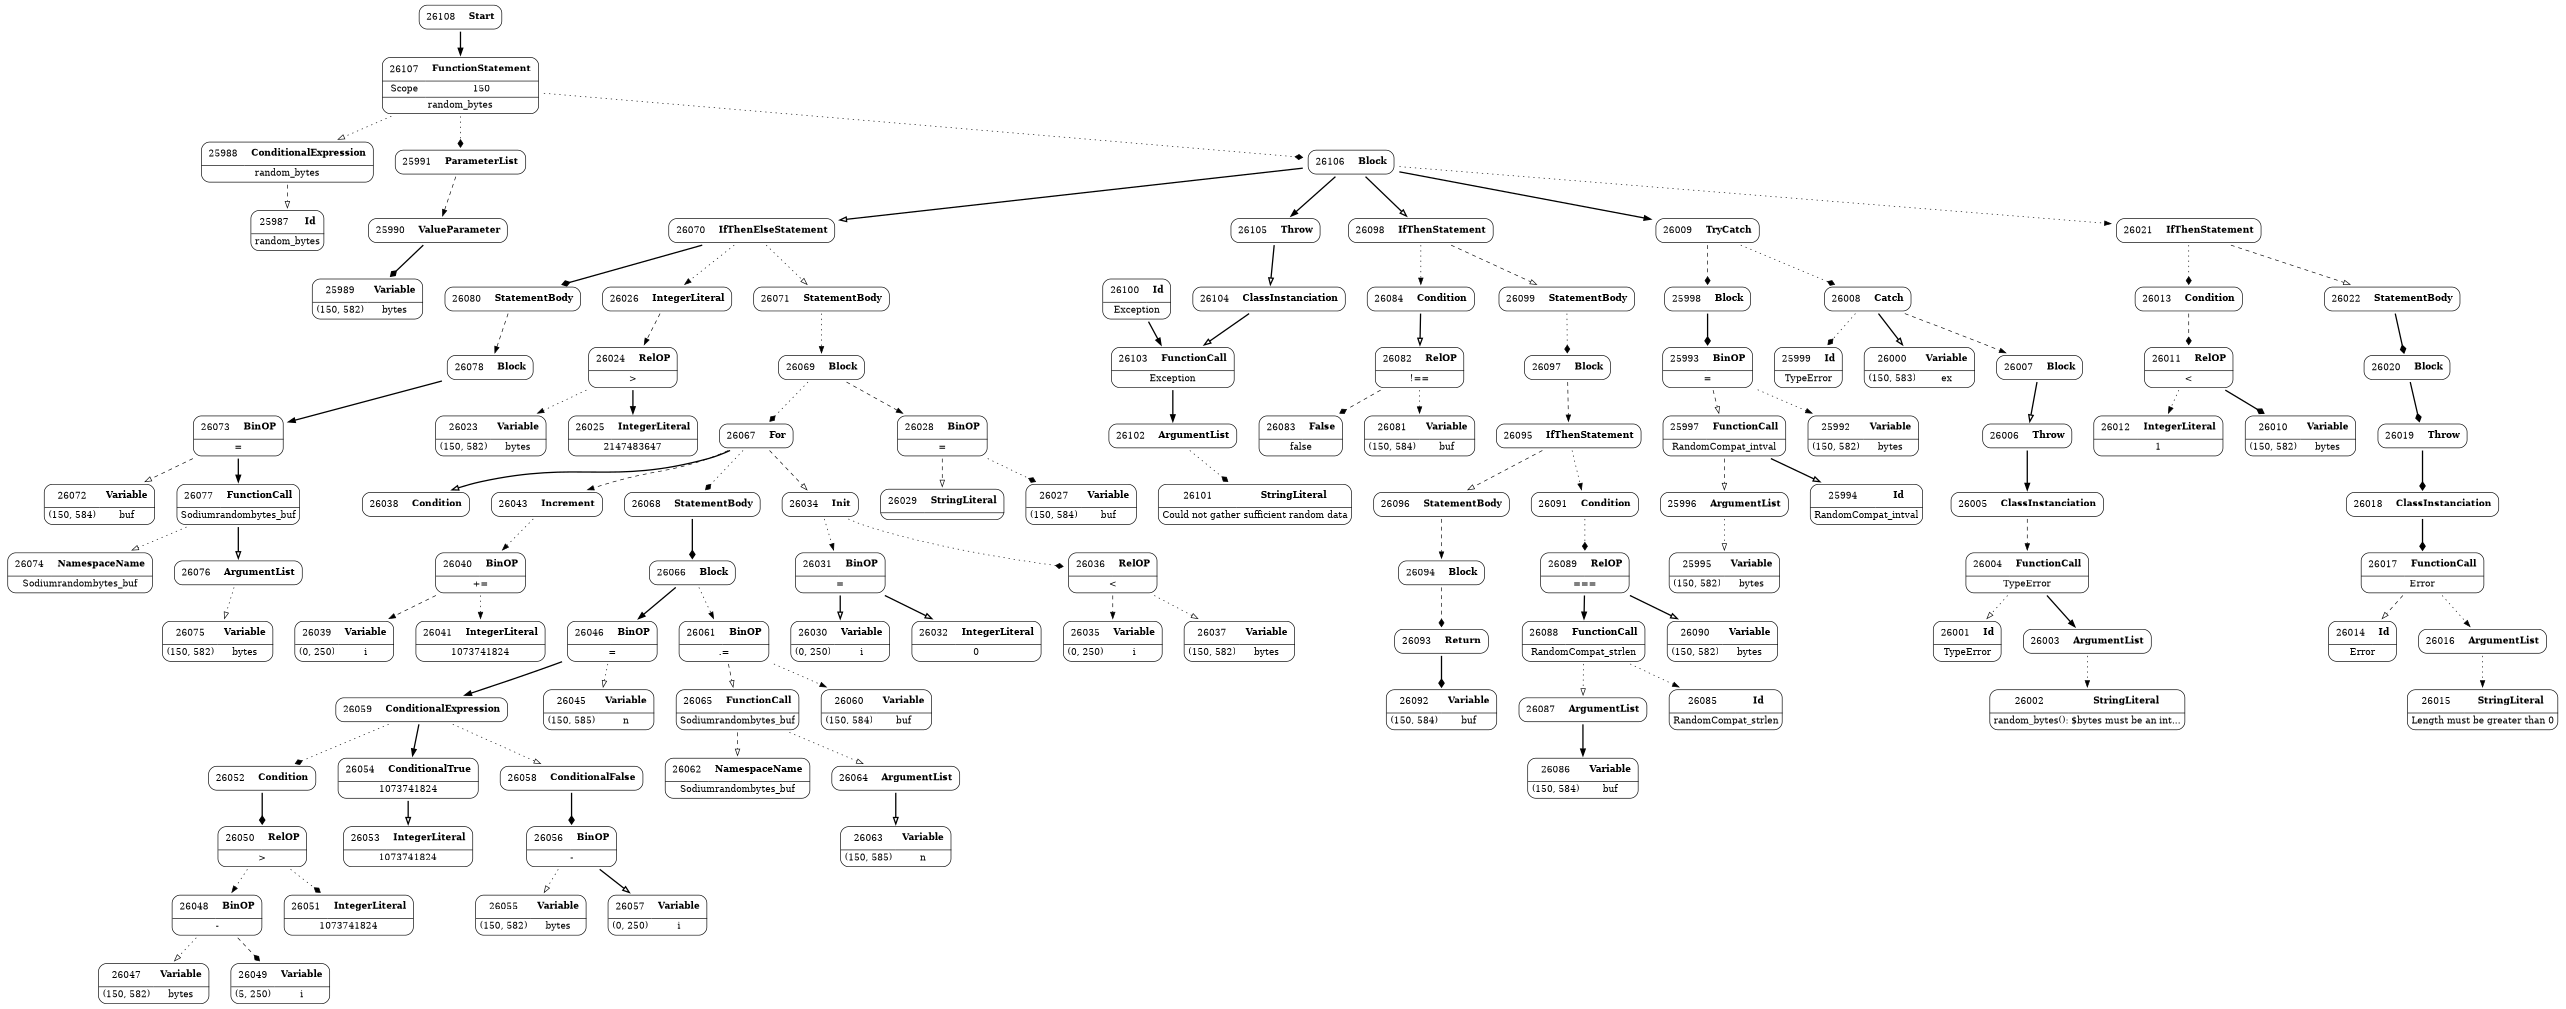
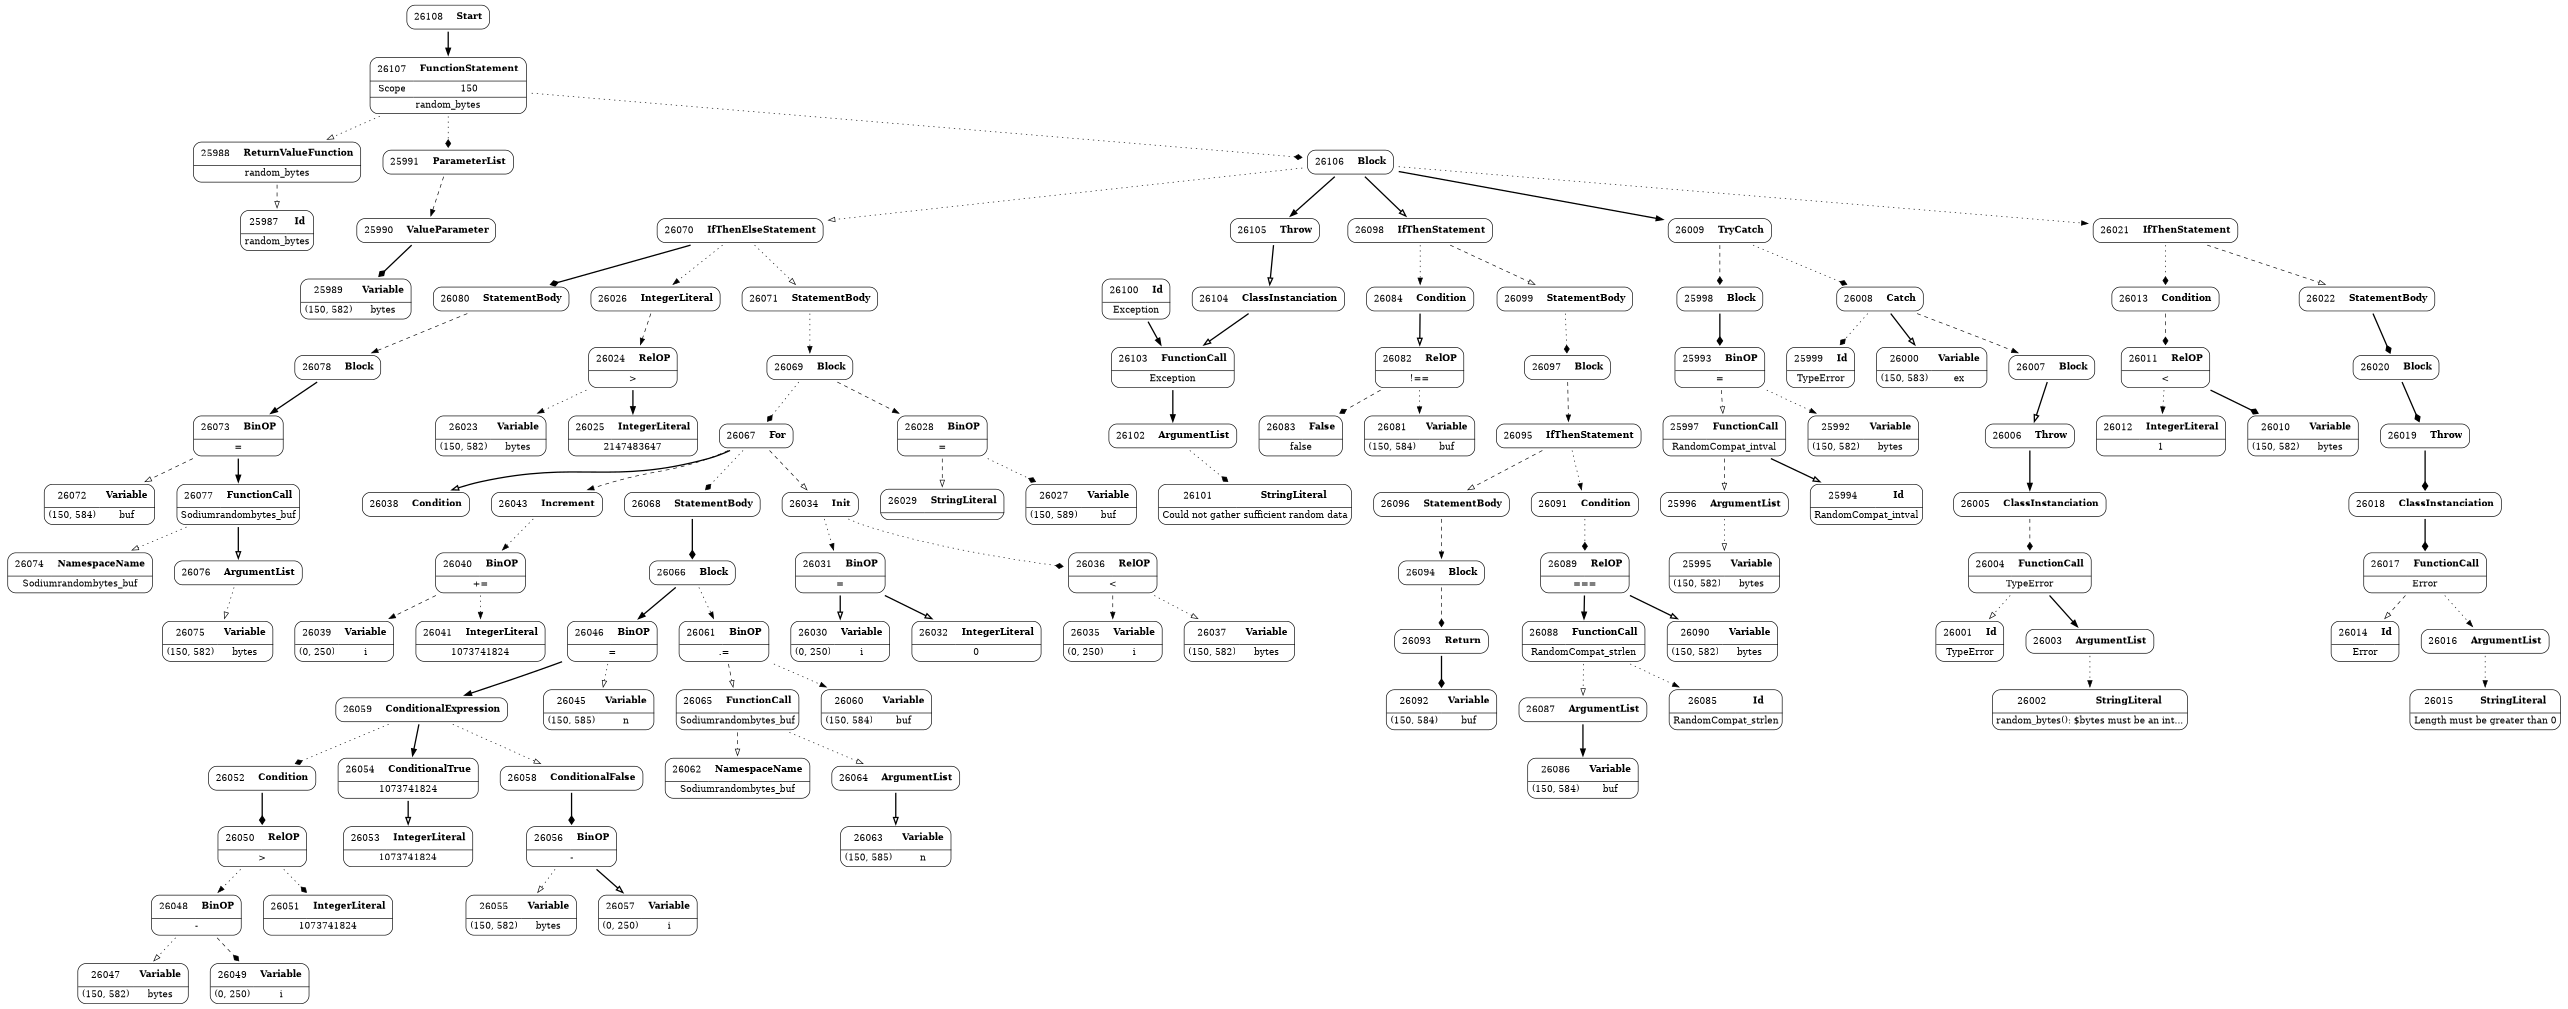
(309, 153) -> (299, 153)
(1075, 194) -> (1069, 194)
(1054, 515) -> (1054, 515)
(2027, 531) -> (2030, 531)
(253, 995) -> (232, 995)
